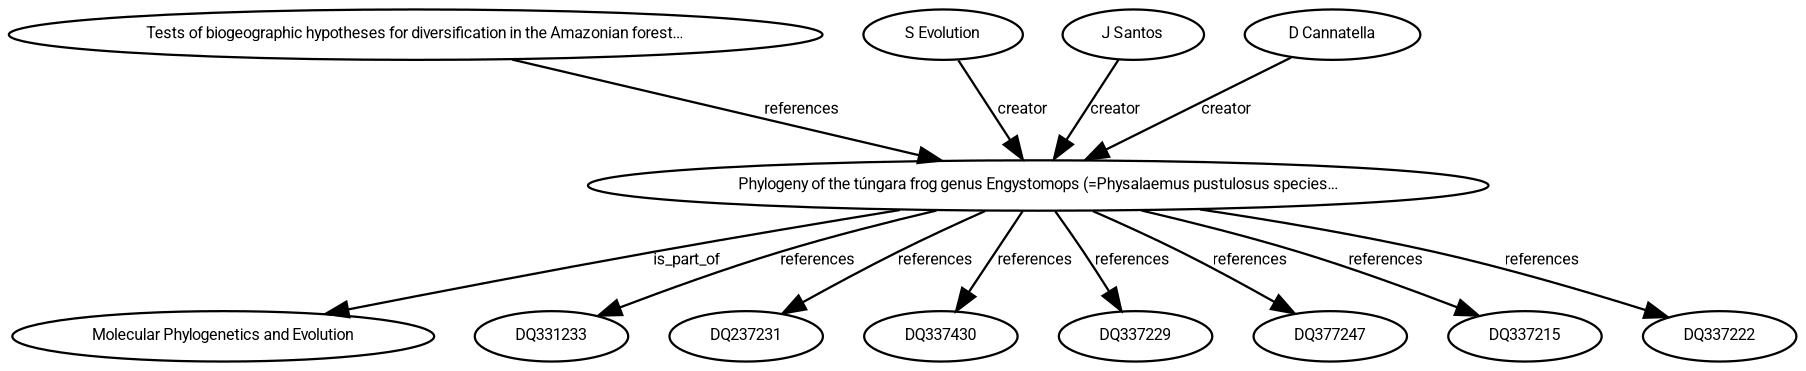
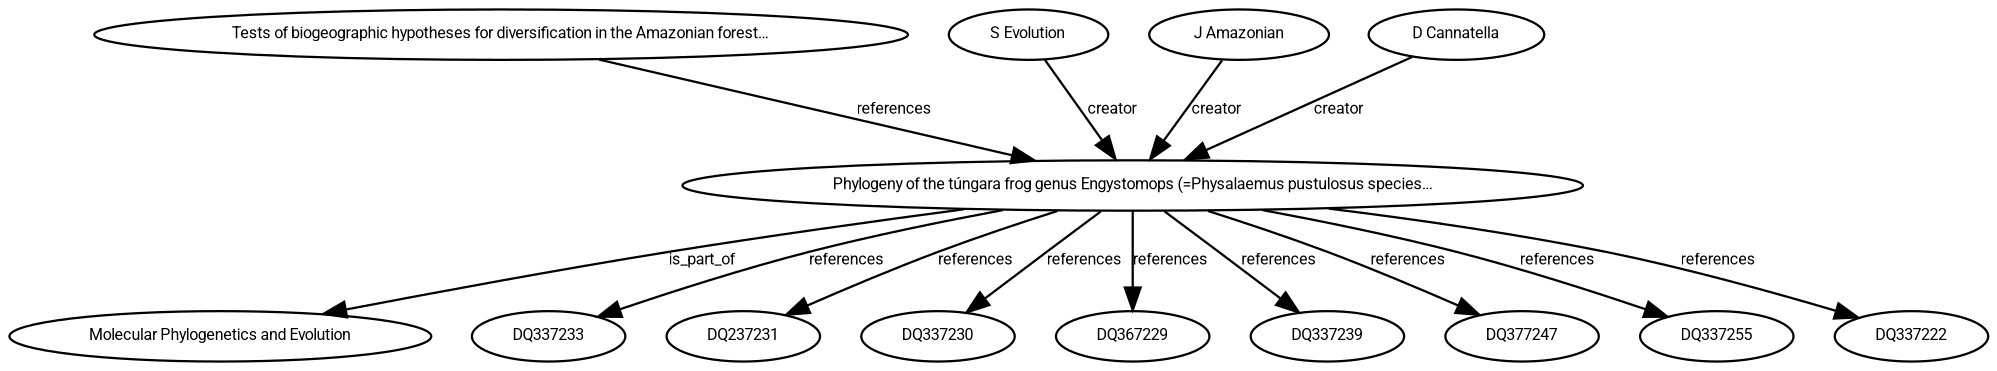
(1133, 35) -> (1239, 35)
(552, 336) -> (549, 336)
(941, 336) -> (938, 336)
(1136, 336) -> (1133, 336)
none -> (1327, 336)
(1525, 336) -> (1717, 336)
